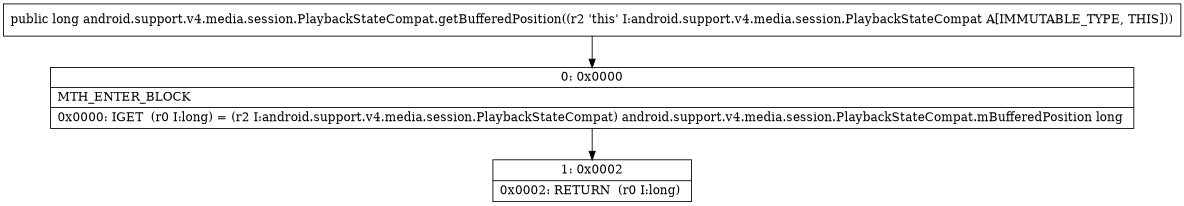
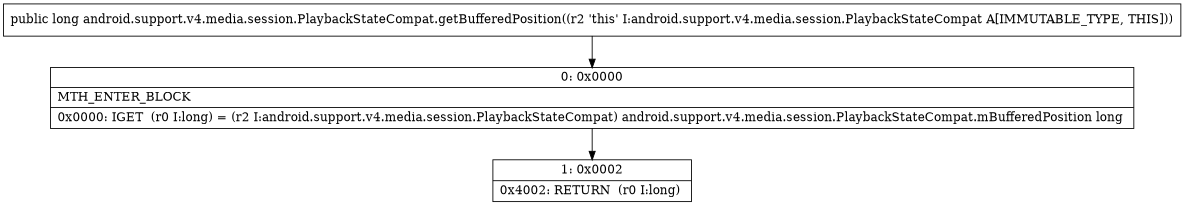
(592, 191) -> (592, 191)
